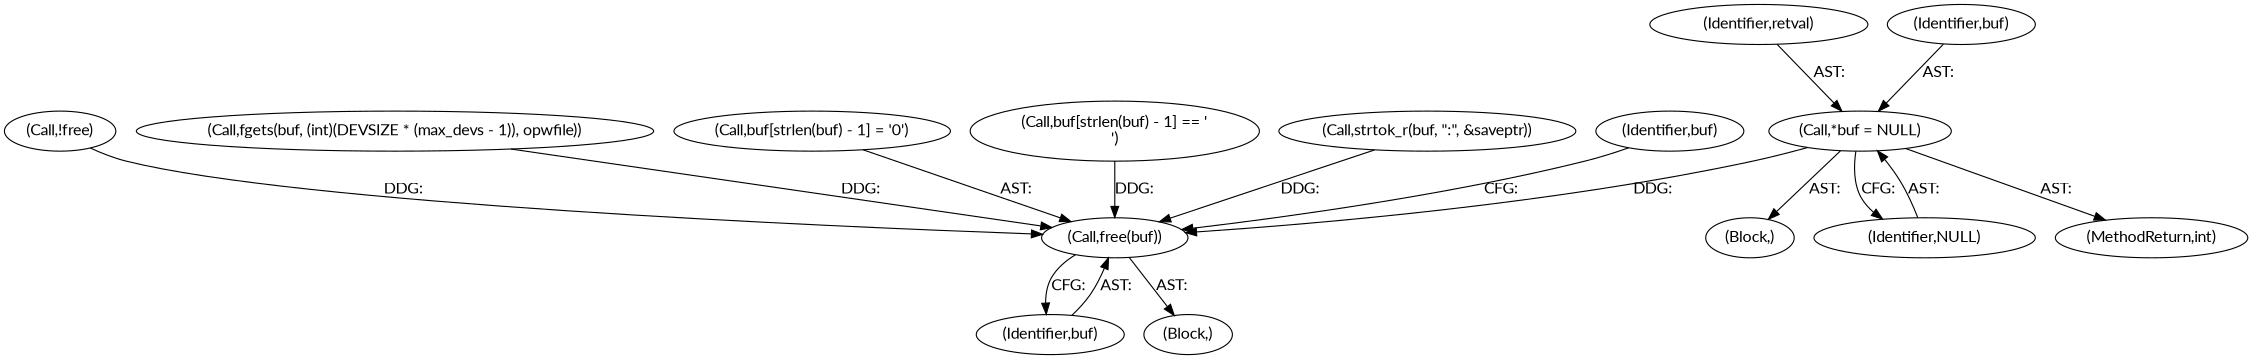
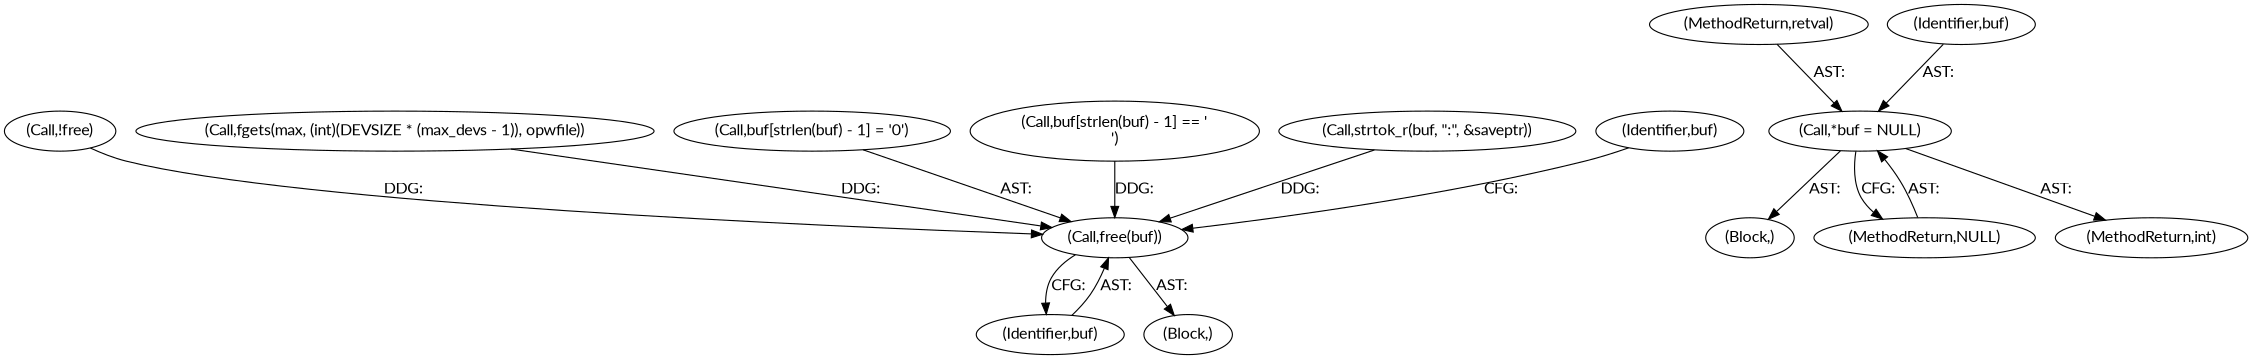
(1759, 24) -> (1759, 24)
(395, 131) -> (395, 131)
(1504, 202) -> none
(1925, 238) -> (1925, 238)
